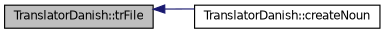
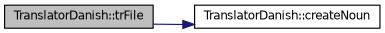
(180, 9) -> (168, 24)
